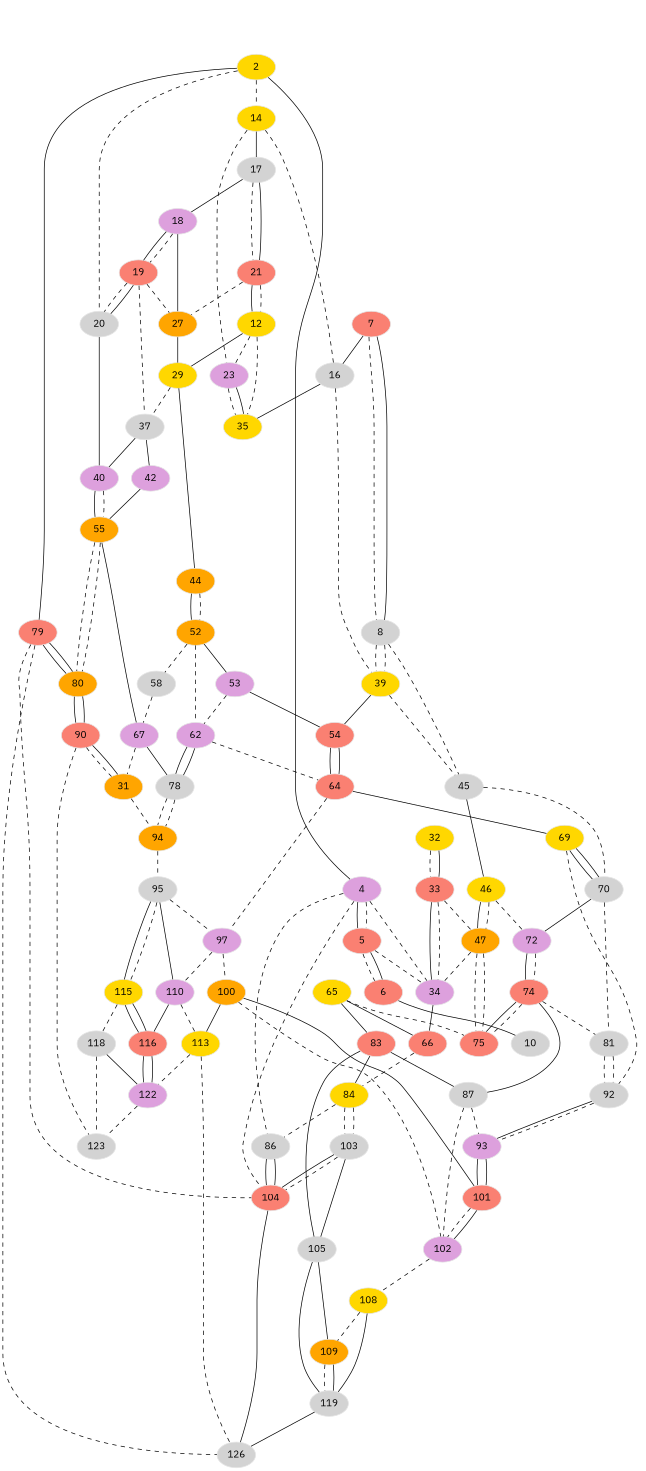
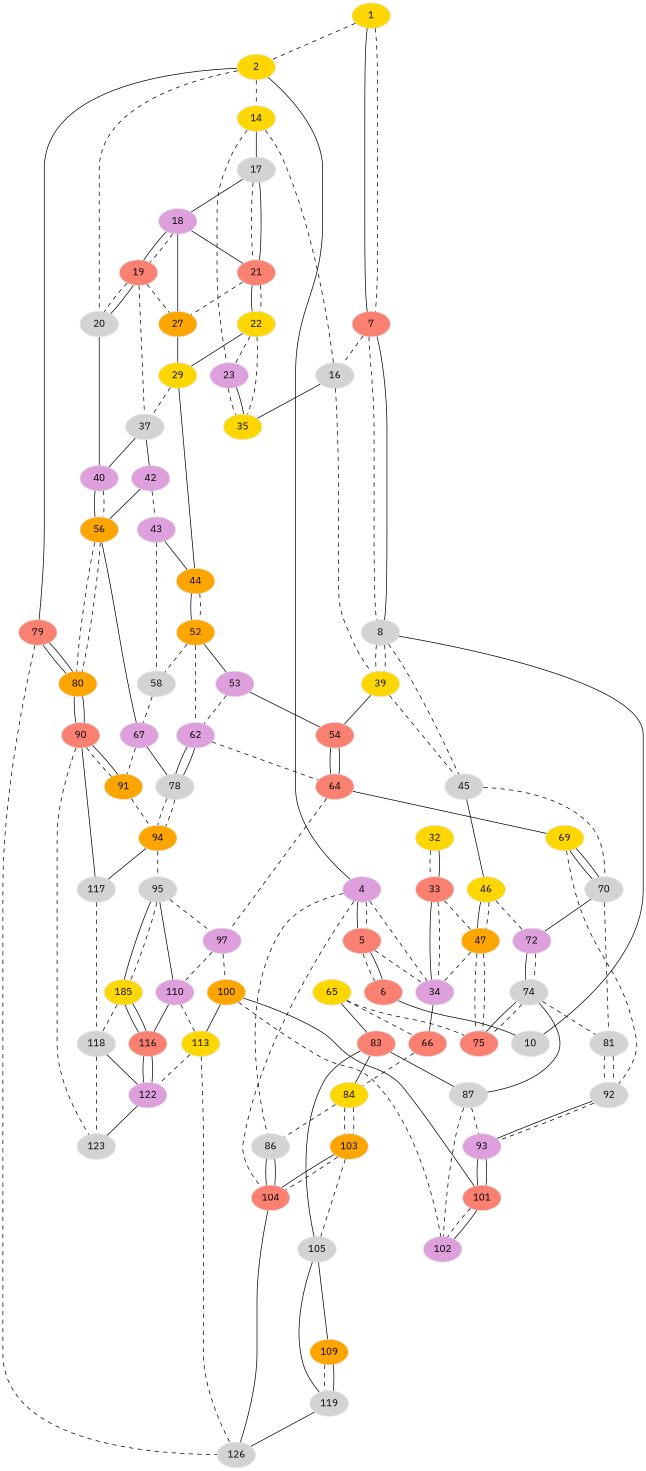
none -> (371, 16)
none -> (212, 244)
(256, 324) -> (256, 324)
(353, 350) -> (353, 350)
(99, 530) -> (99, 530)
none -> (156, 530)
none -> (643, 767)
(124, 787) -> (124, 787)
none -> (96, 890)
(124, 992) -> (124, 992)
(529, 992) -> (529, 992)
(30, 1003) -> none
(380, 1018) -> (380, 1018)
(122, 1121) -> (122, 1121)
(349, 1147) -> (349, 1147)
(333, 1198) -> (333, 1198)
(368, 1301) -> none
